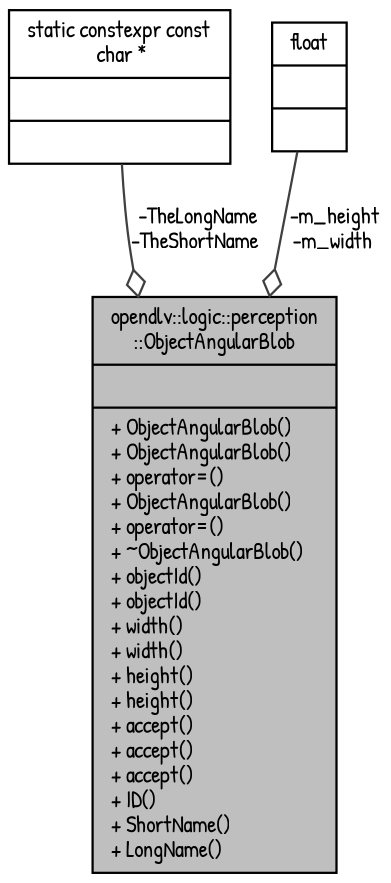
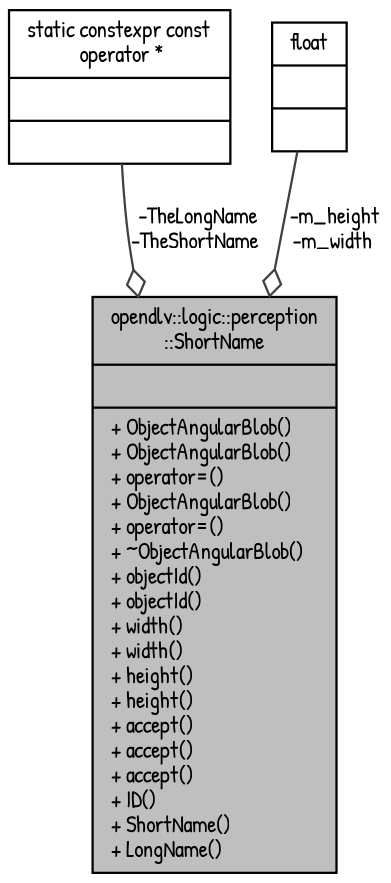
(120, 55) -> (120, 55)
(215, 342) -> (215, 342)
